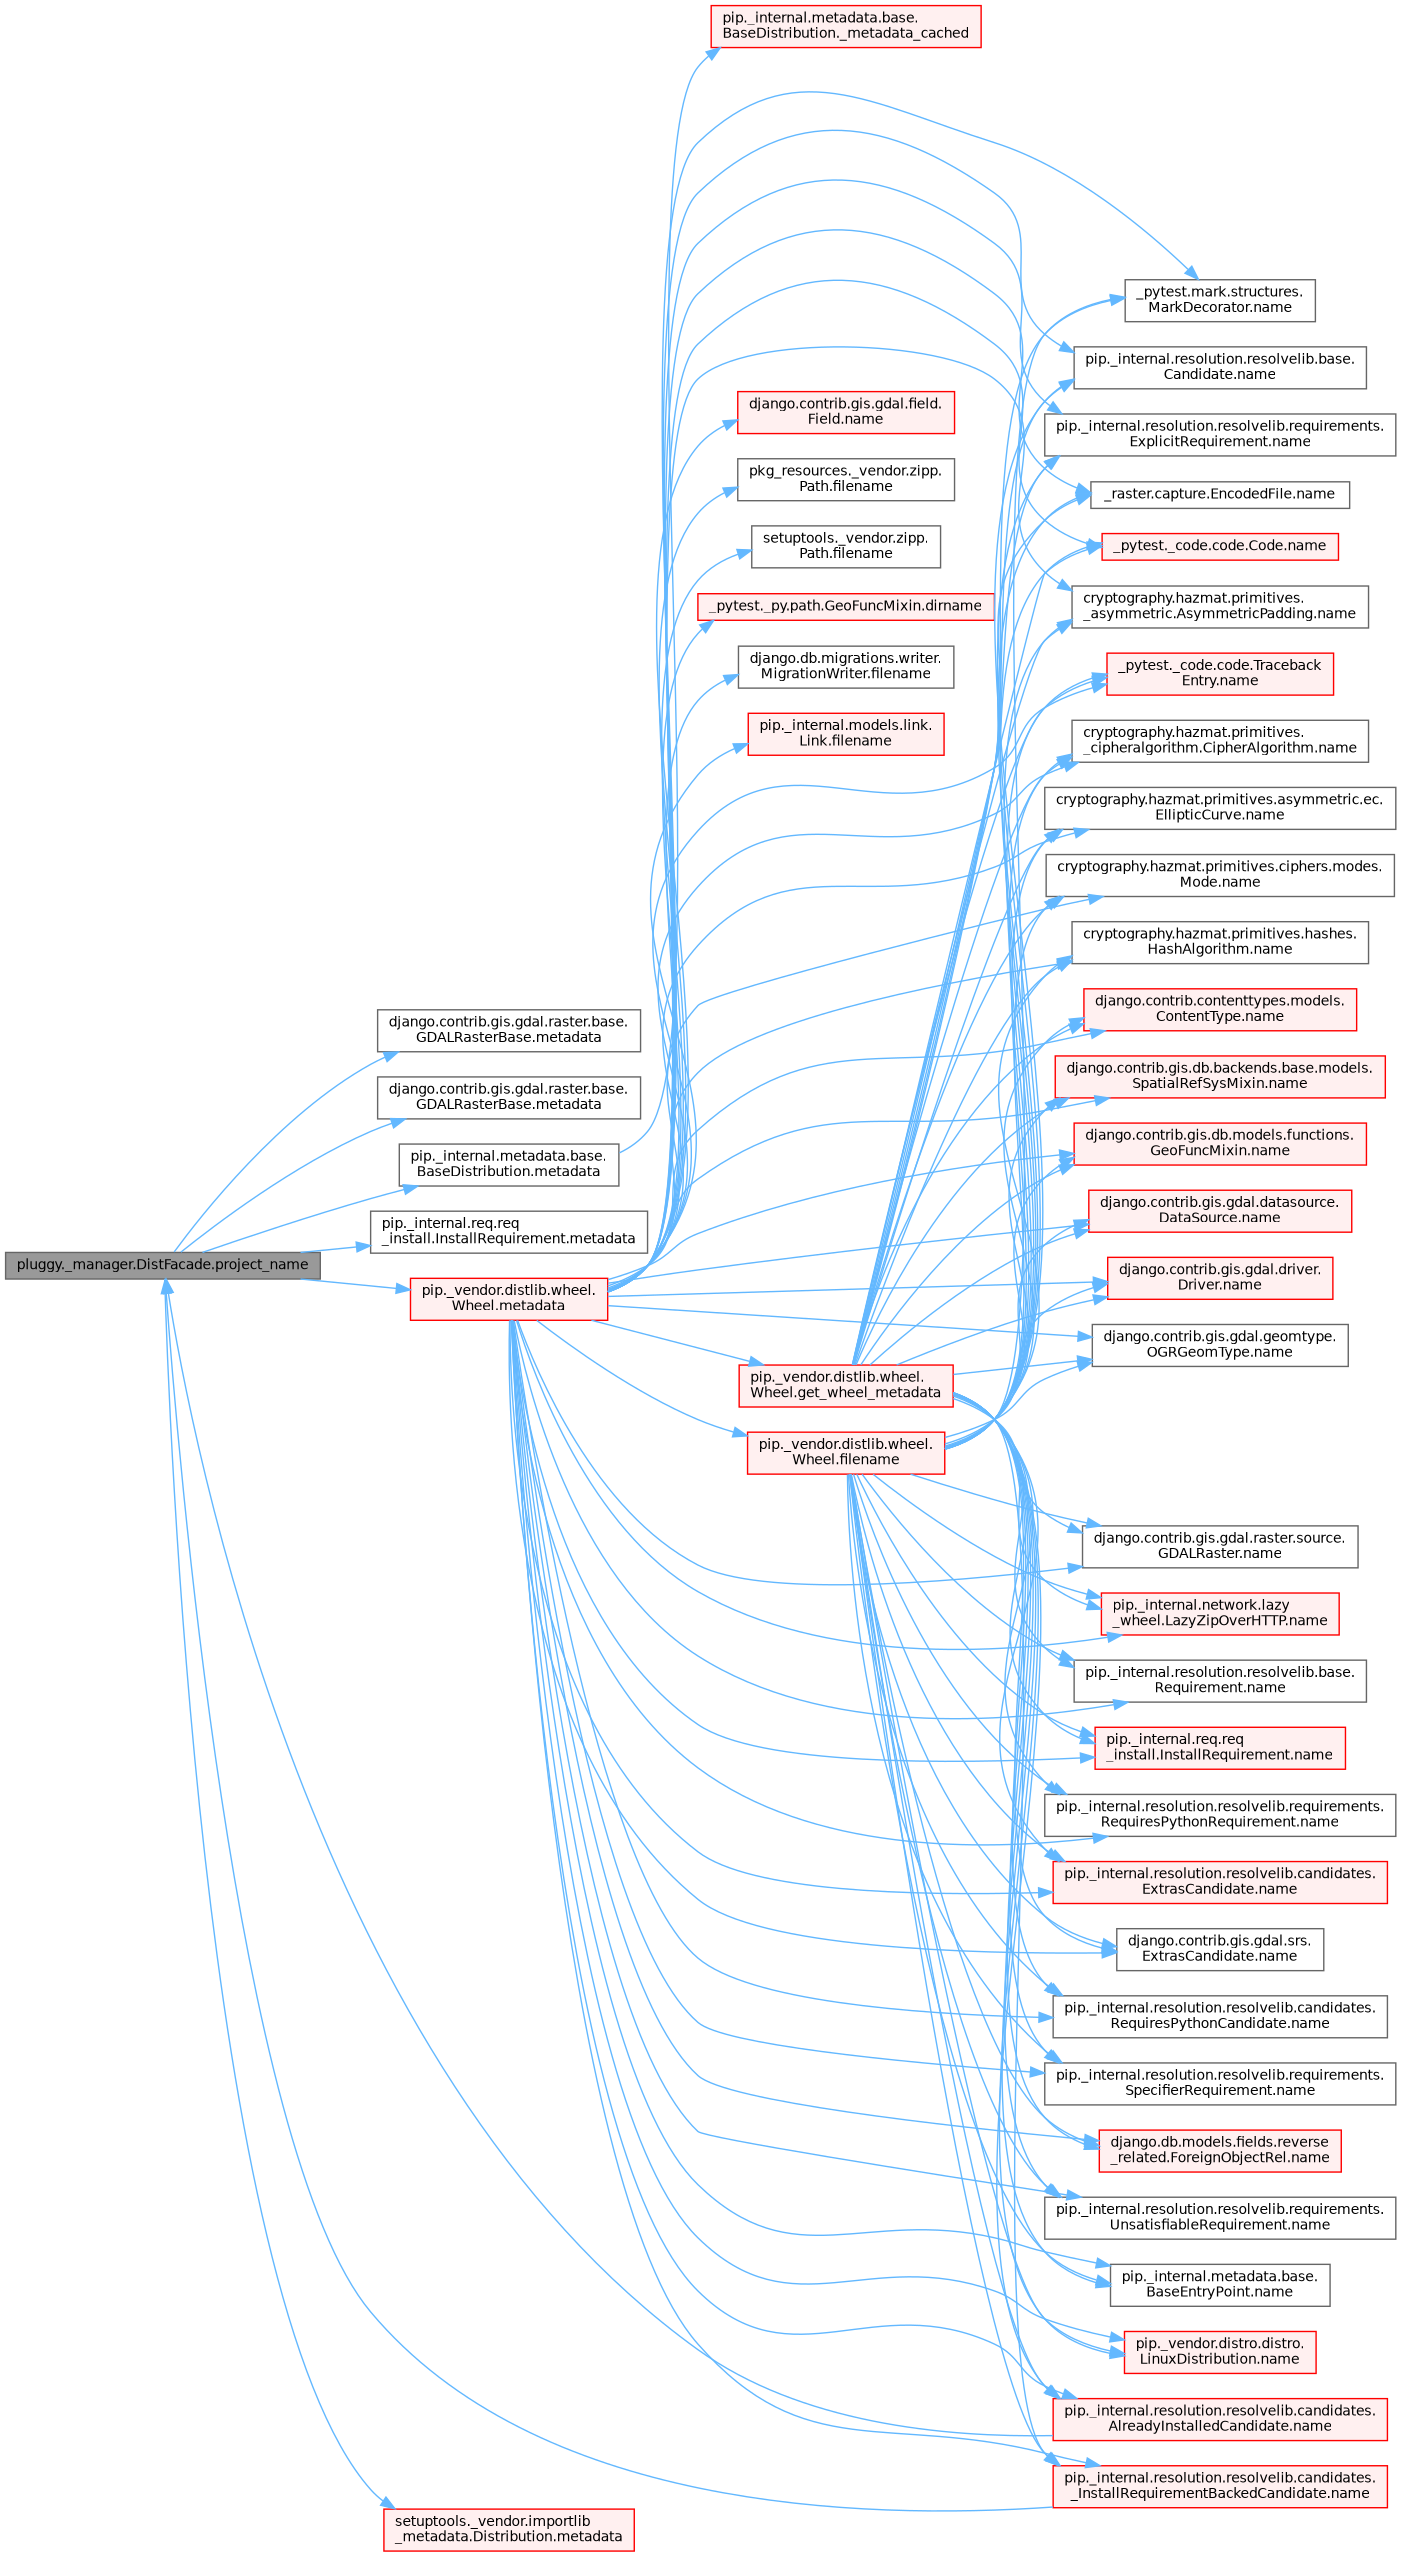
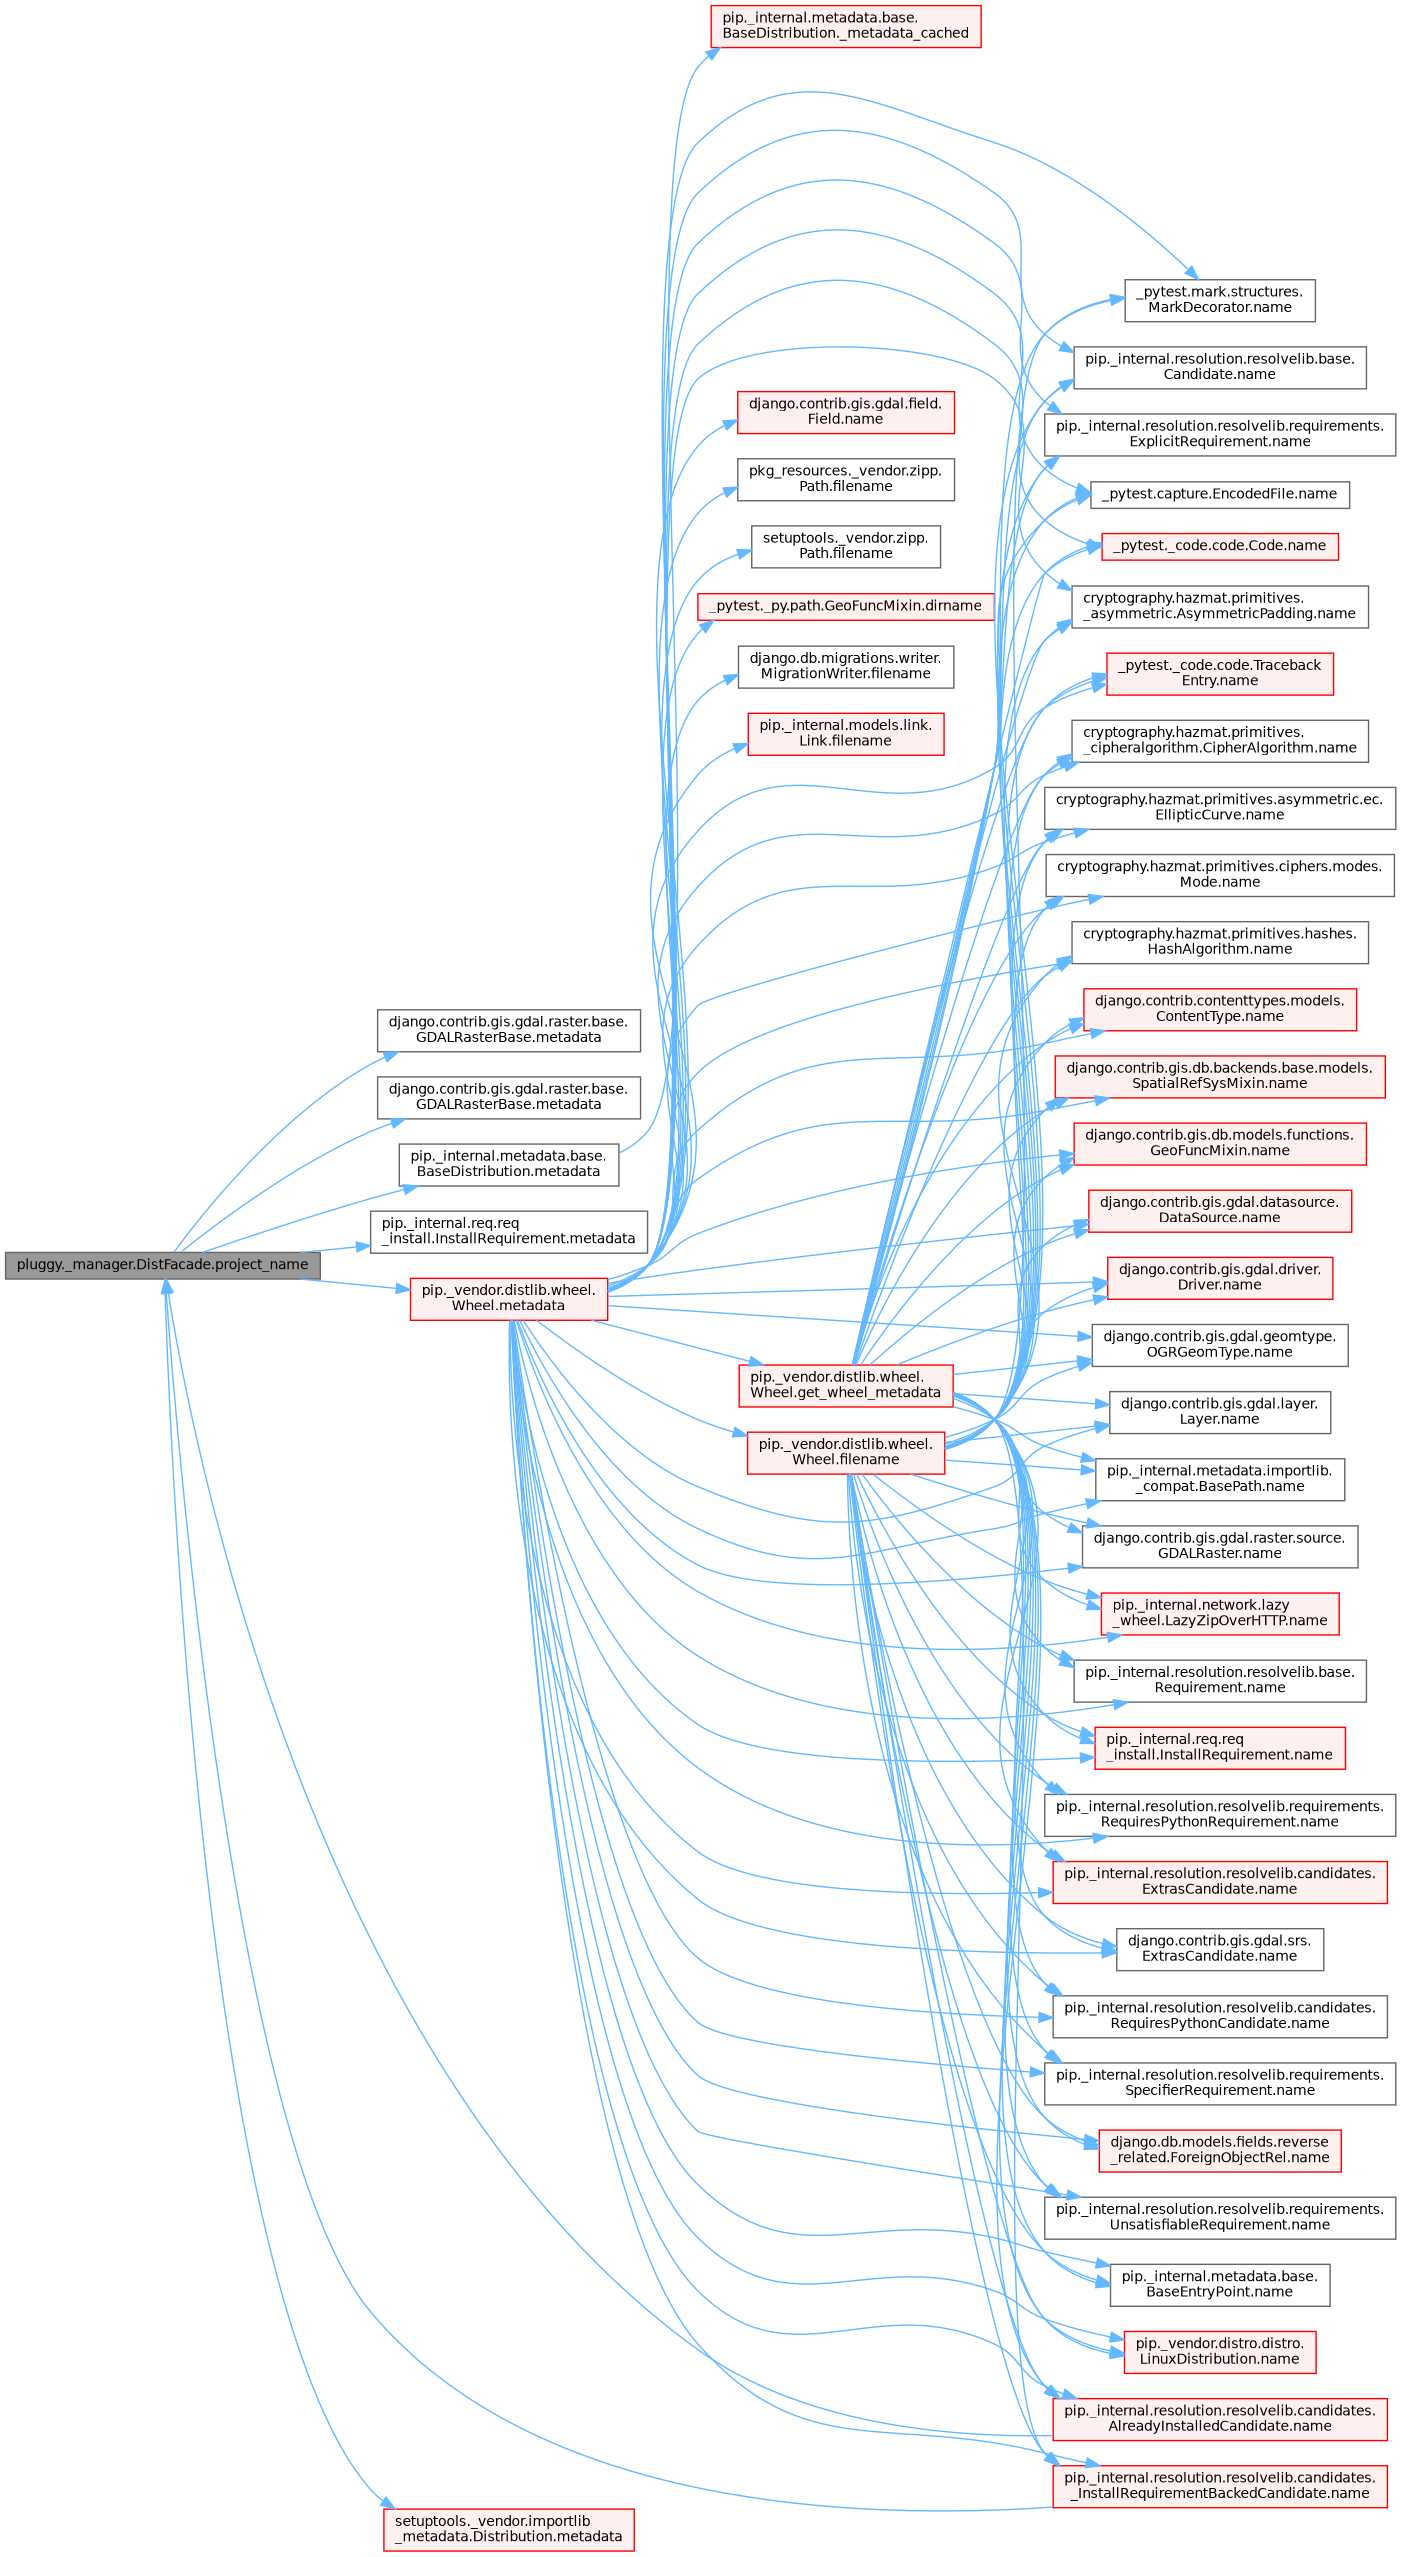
(1220, 495) -> (1220, 495)
none -> (1220, 1413)
none -> (1220, 1480)
